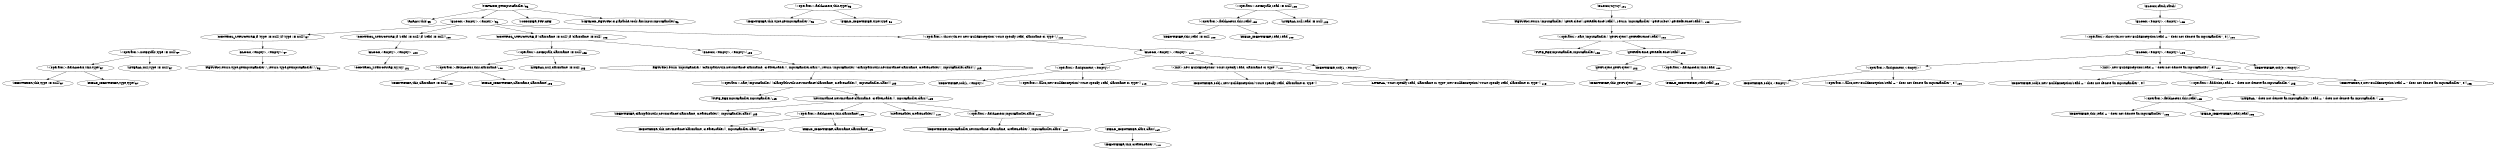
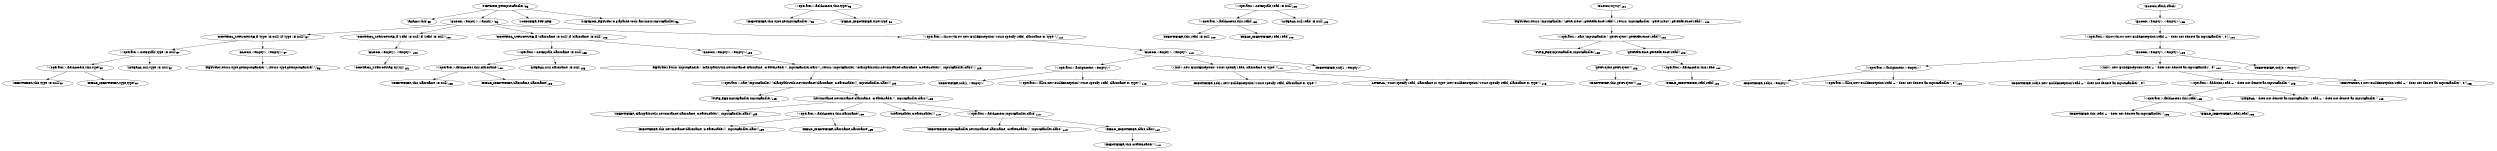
none -> (206, 45)
(1637, 60) -> none
none -> (1068, 122)
